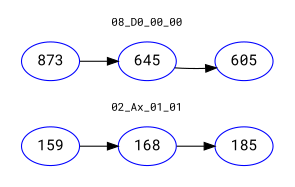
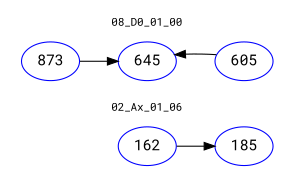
(147, 23) -> (147, 23)
(190, 68) -> (201, 54)
(147, 108) -> (147, 108)
(51, 146) -> none
(147, 146) -> (147, 146)
